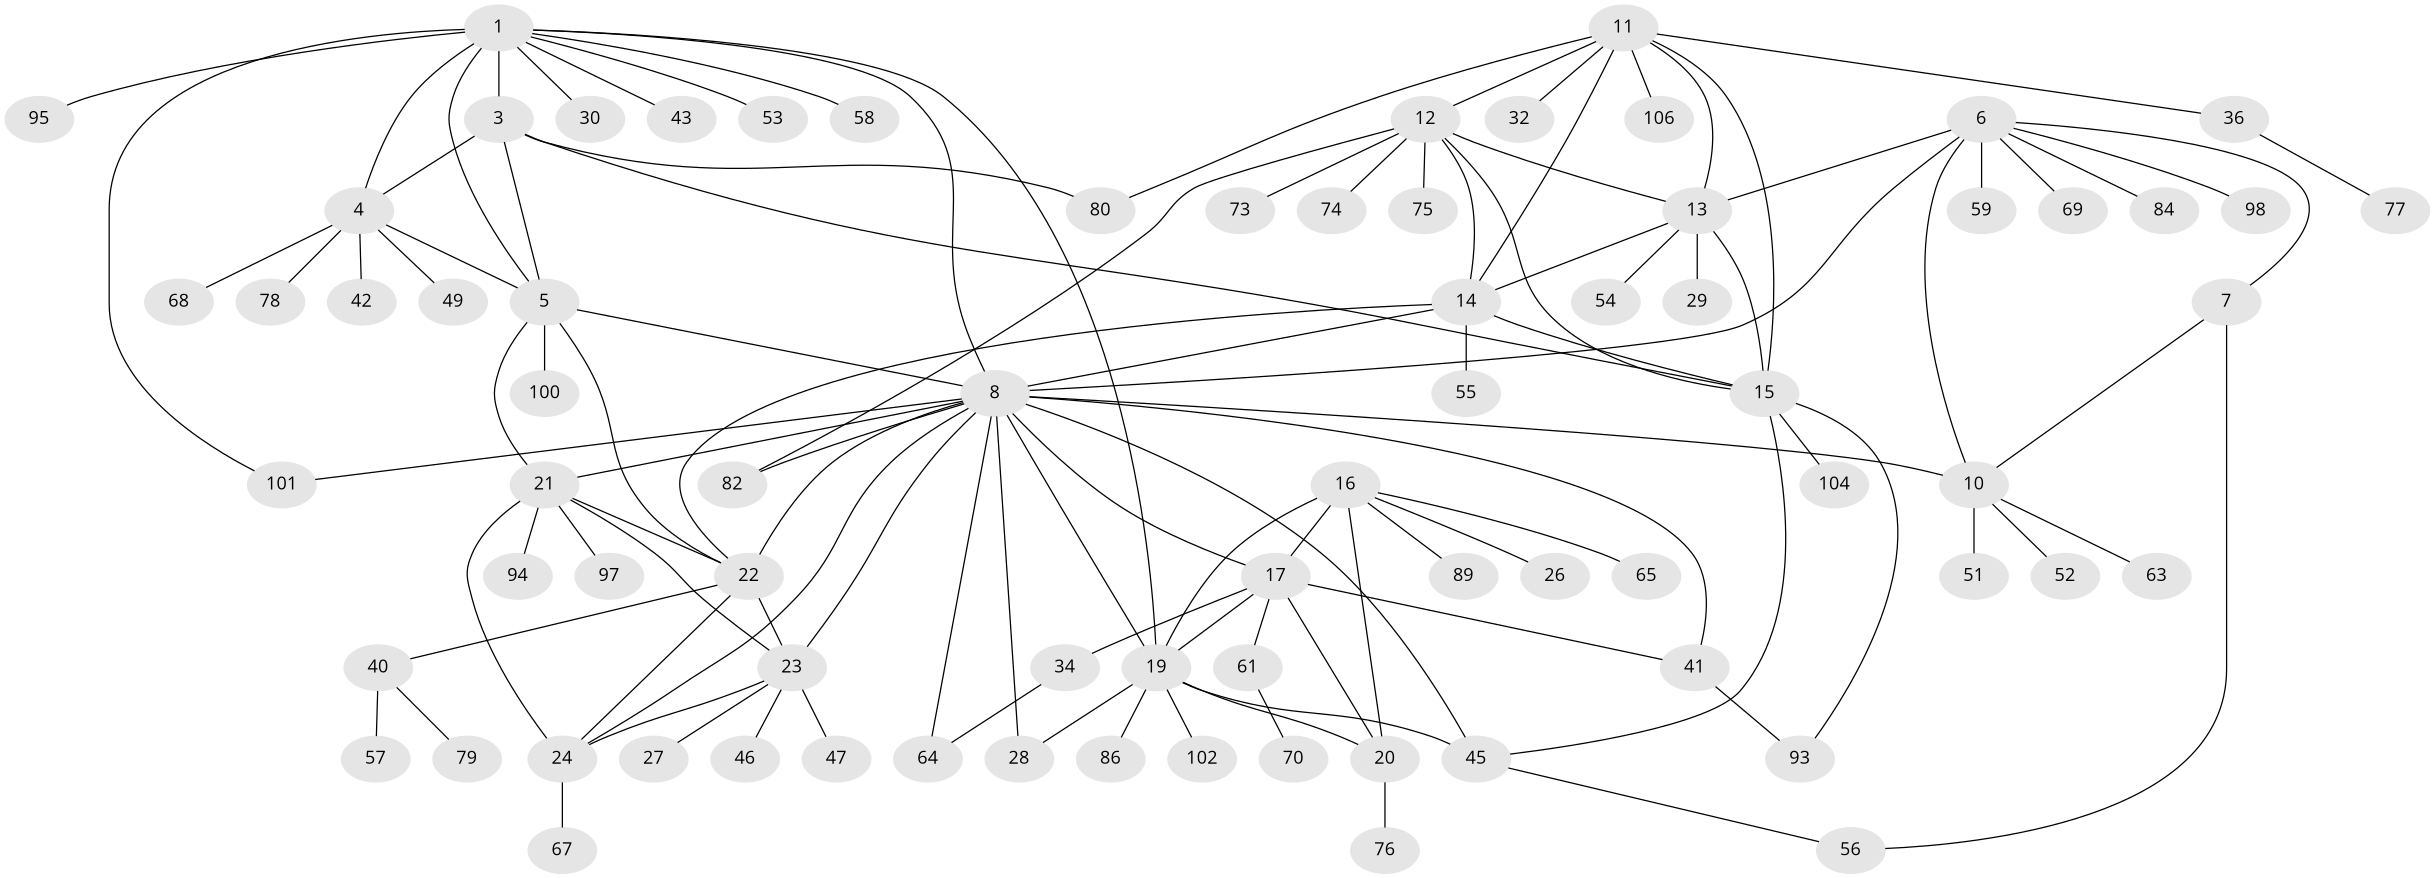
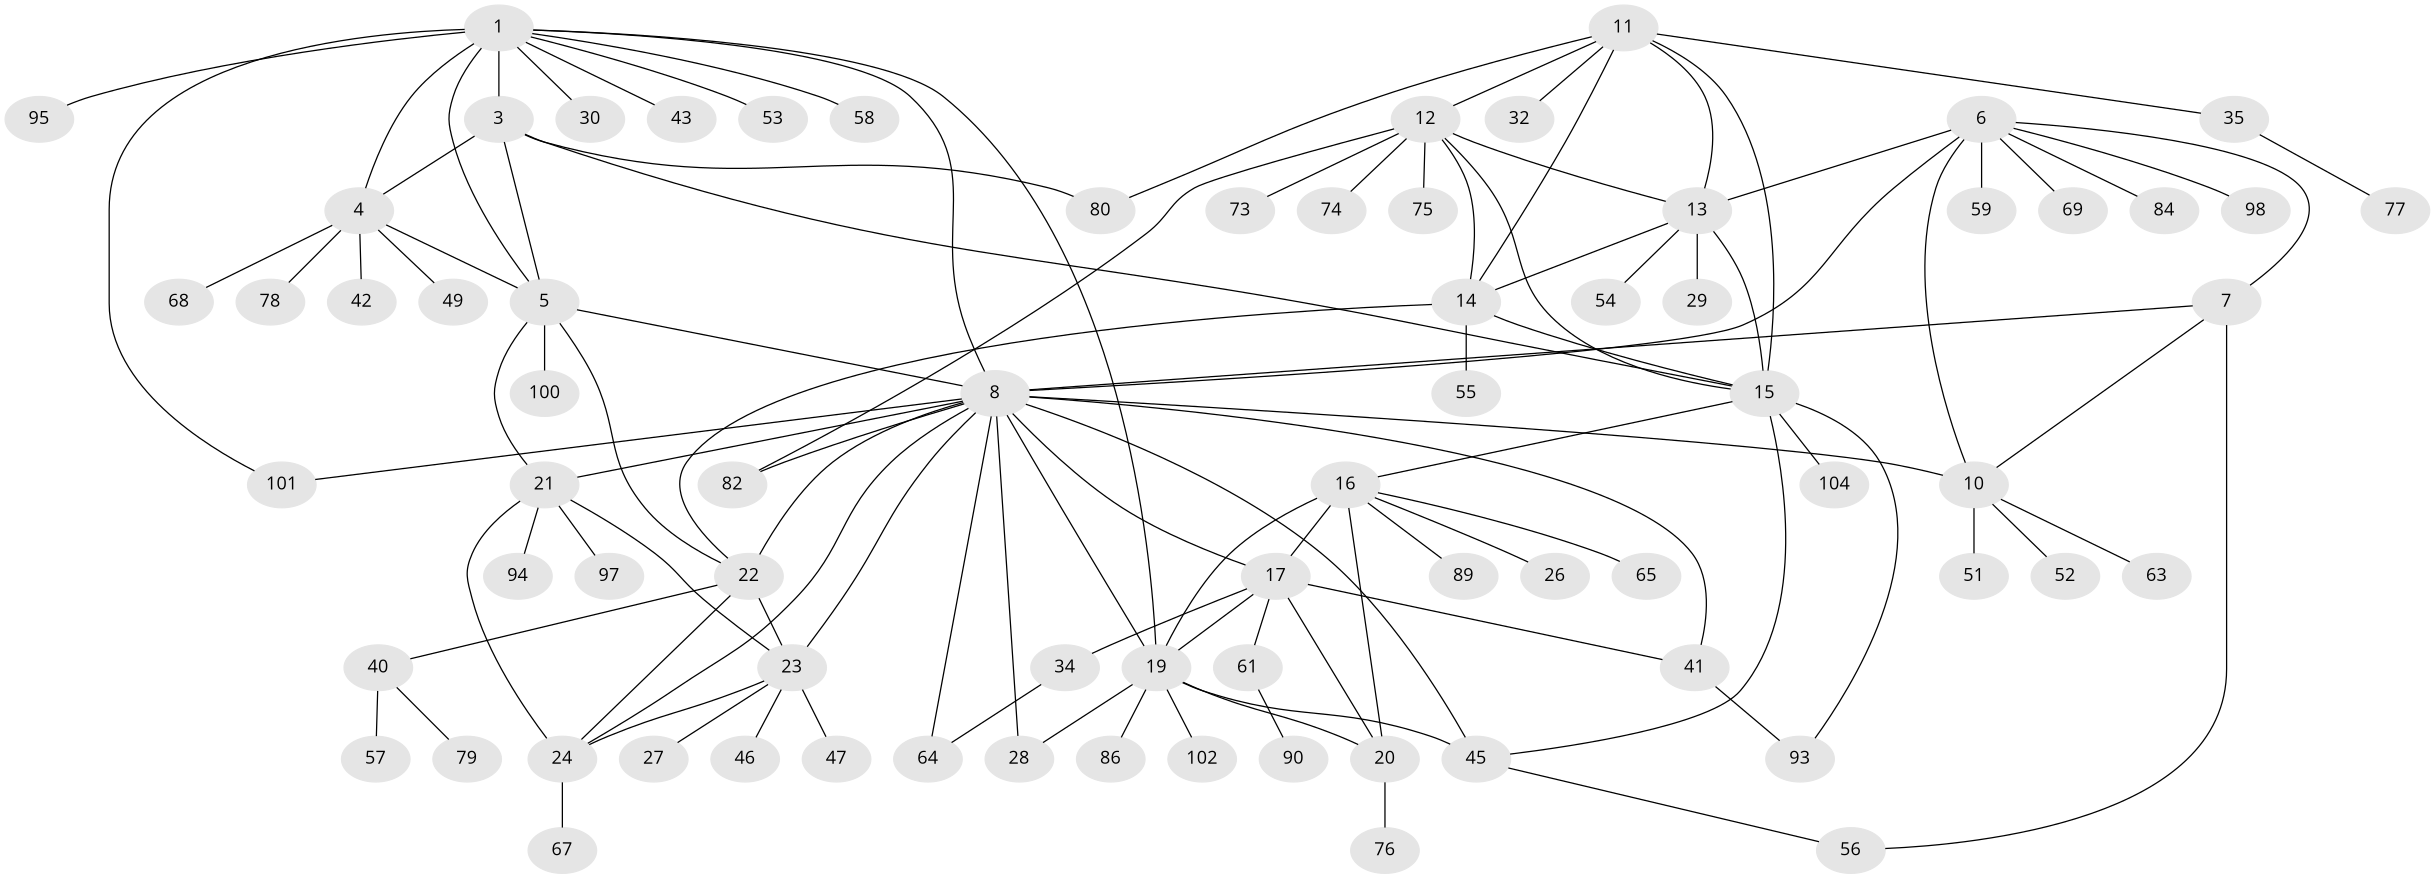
(1659, 119) -> none
(2234, 119) -> (2234, 119)
(1231, 348) -> (1727, 339)
none -> (1555, 439)
(647, 531) -> none
(1294, 759) -> (1294, 759)
